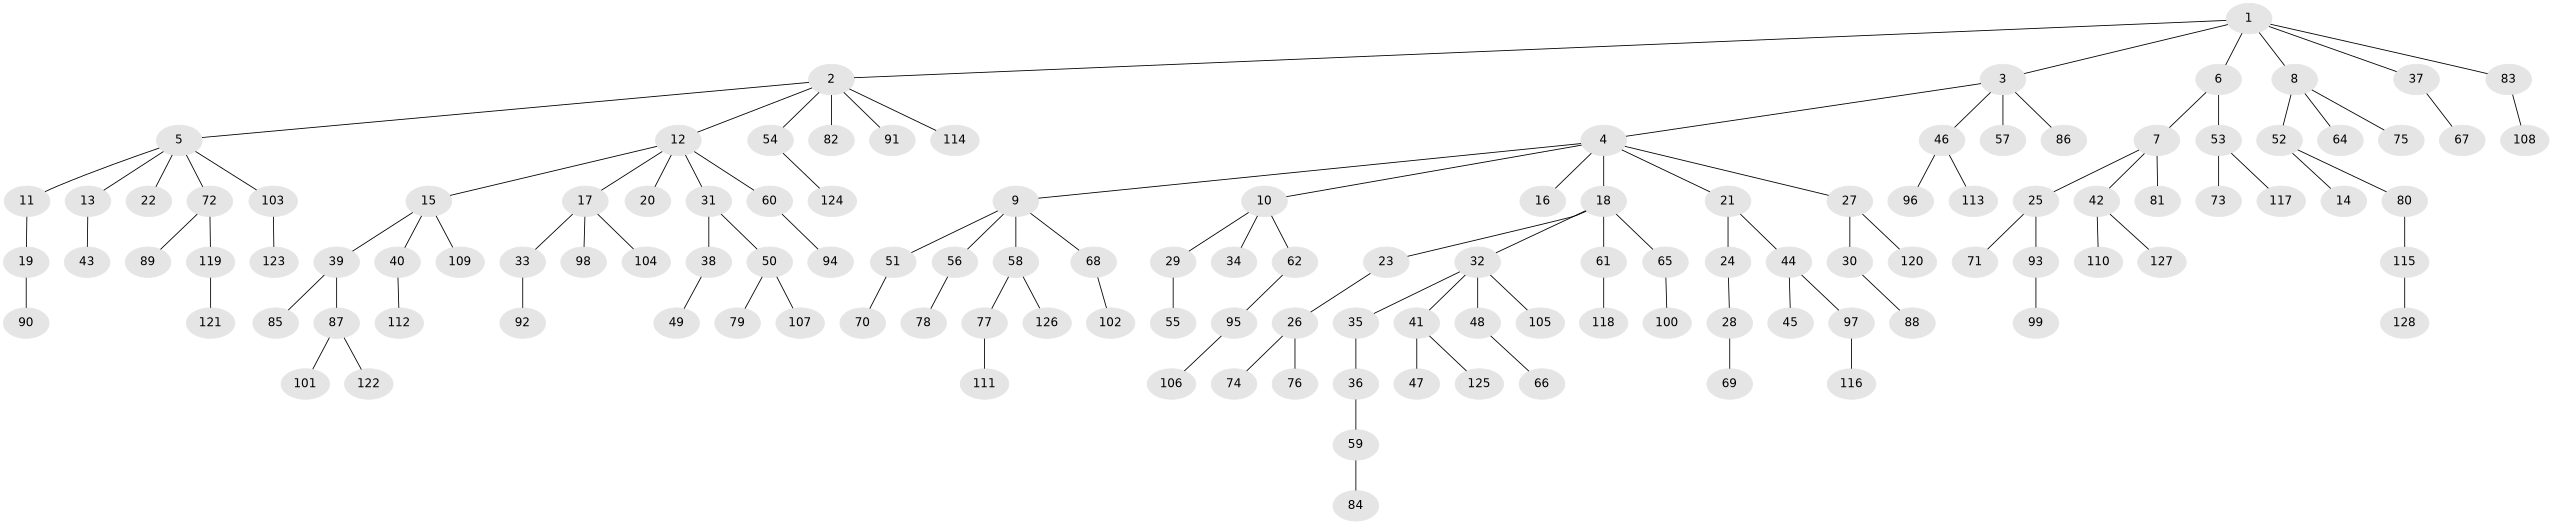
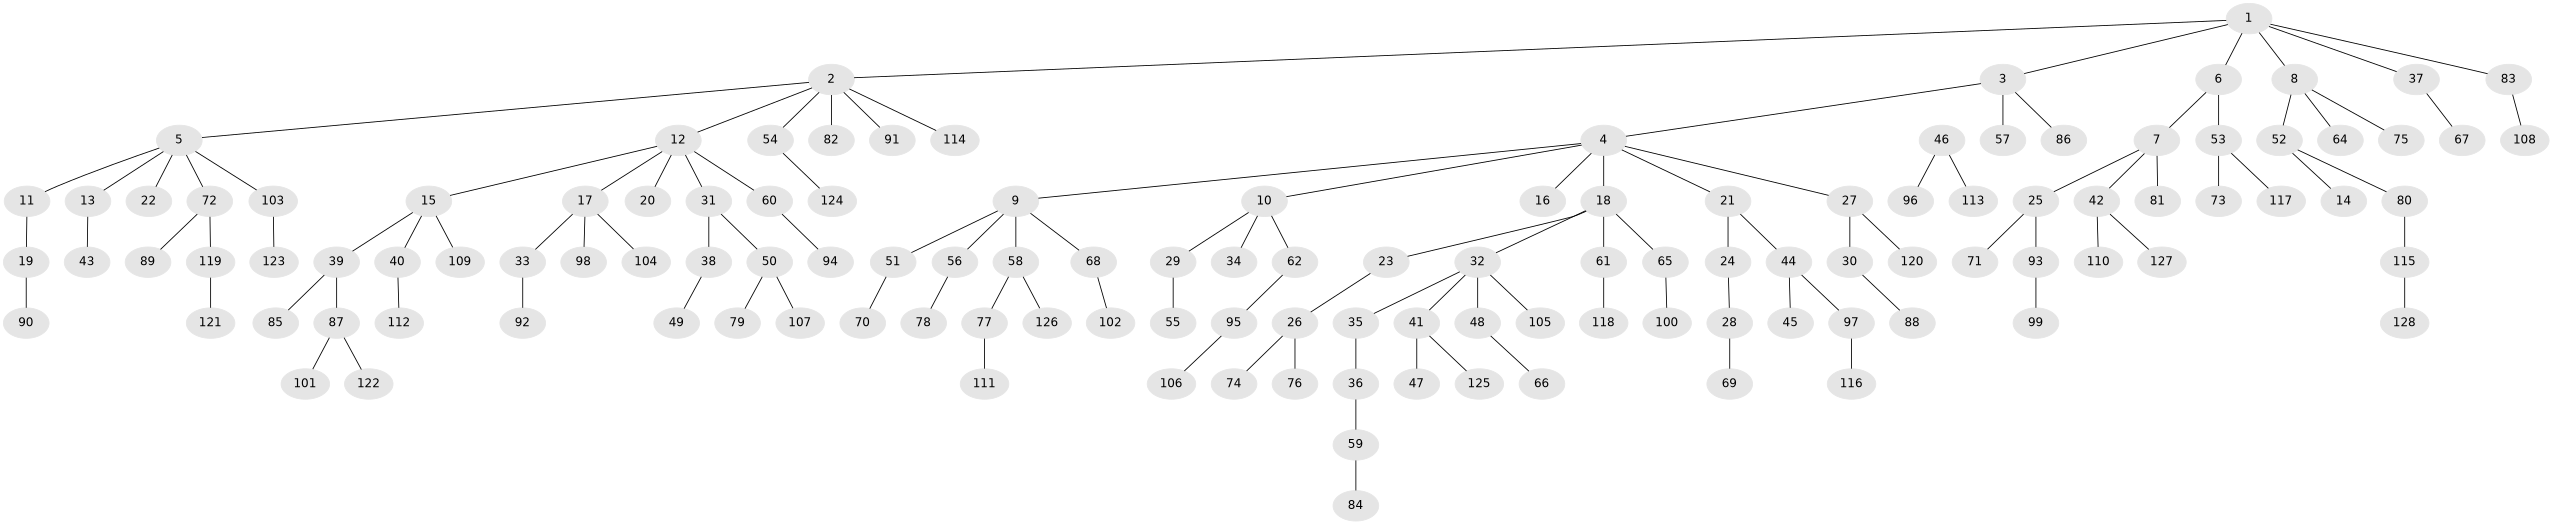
(1973, 110) -> none
